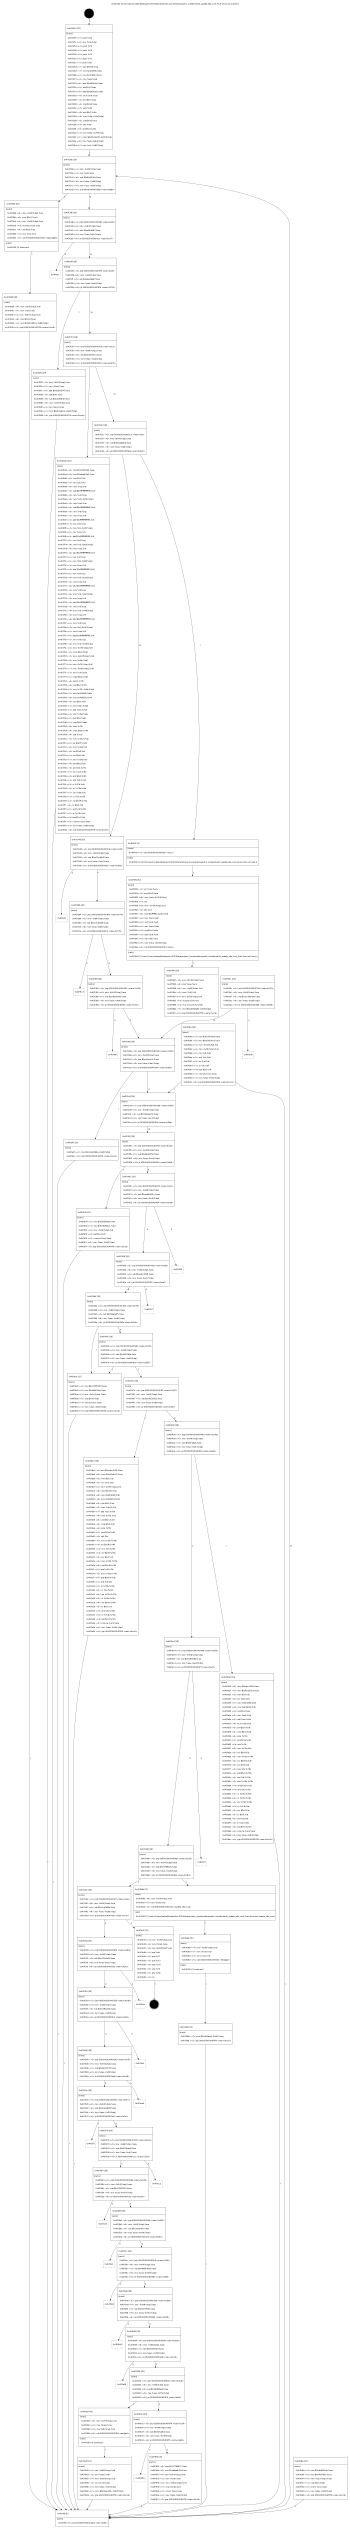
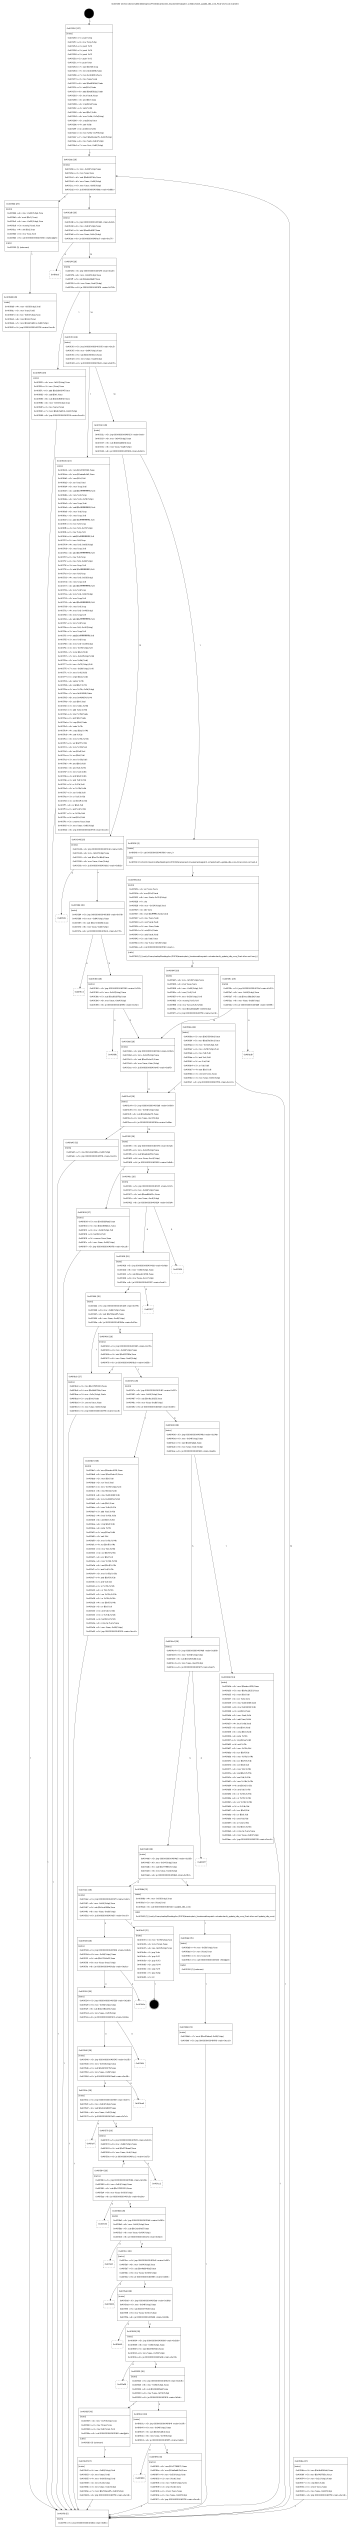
(112, 1103) -> (116, 1132)
(121, 2163) -> (123, 2164)
